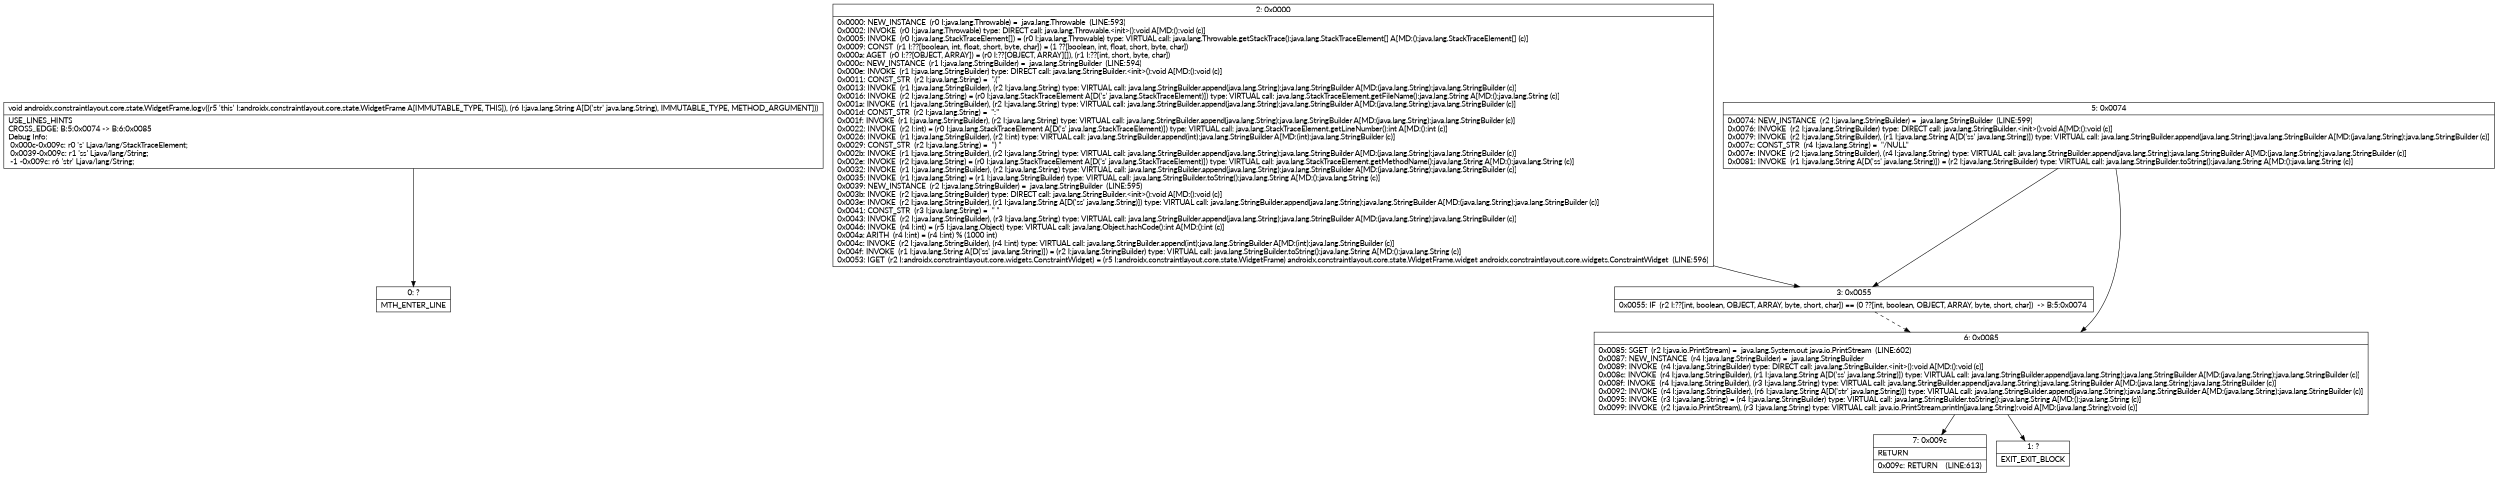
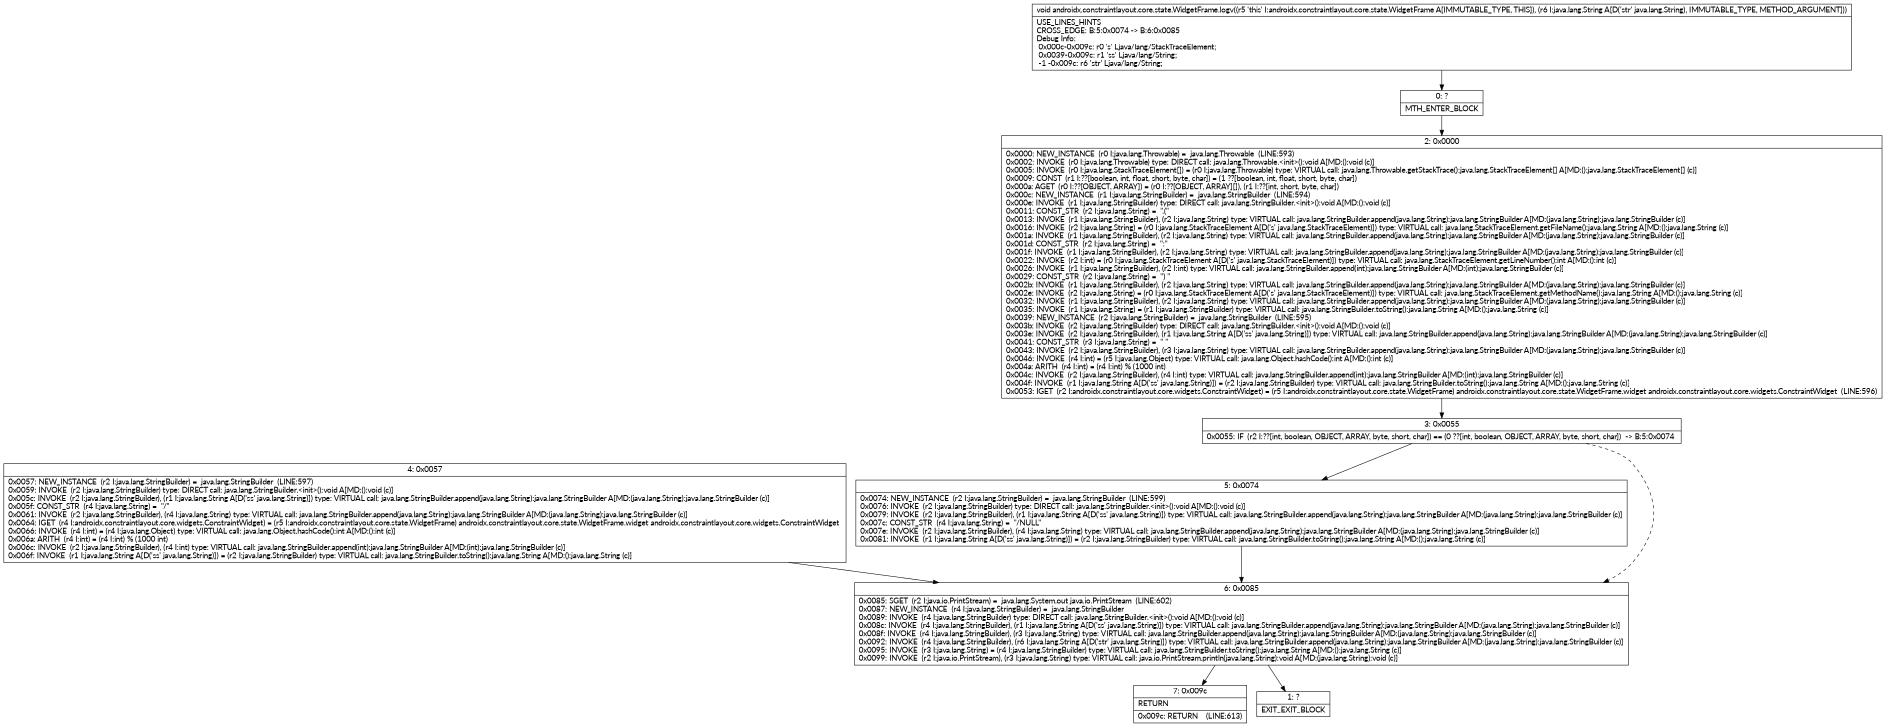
none -> (1442, 123)
(1968, 226) -> (1370, 461)
(413, 305) -> (1442, 109)
none -> (425, 513)
